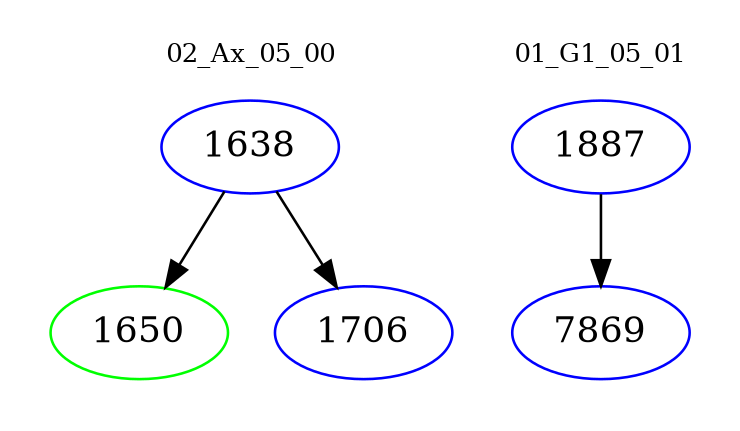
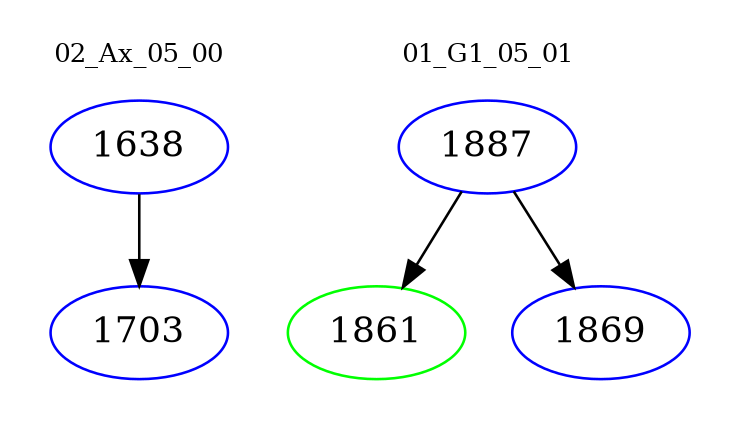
(139, 333) -> none
(364, 333) -> (139, 333)
none -> (377, 333)
(601, 333) -> (601, 333)
